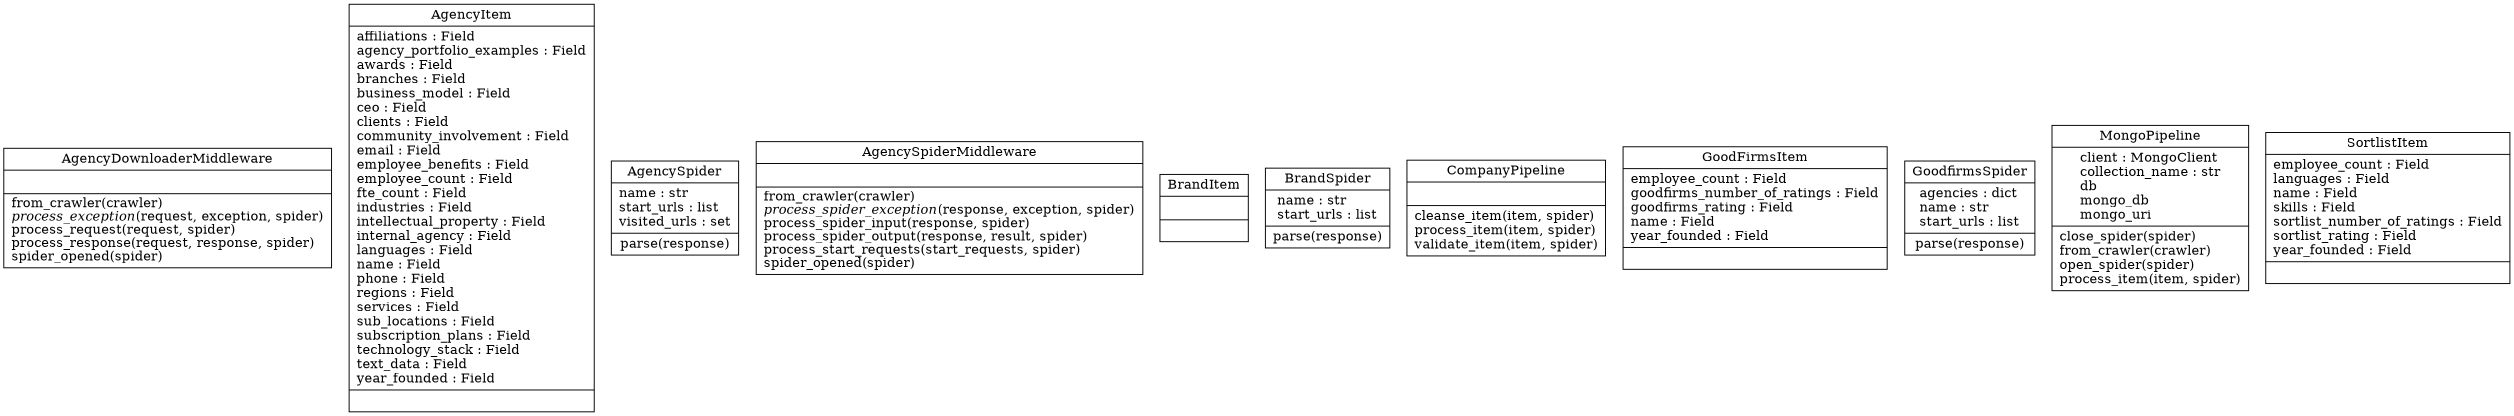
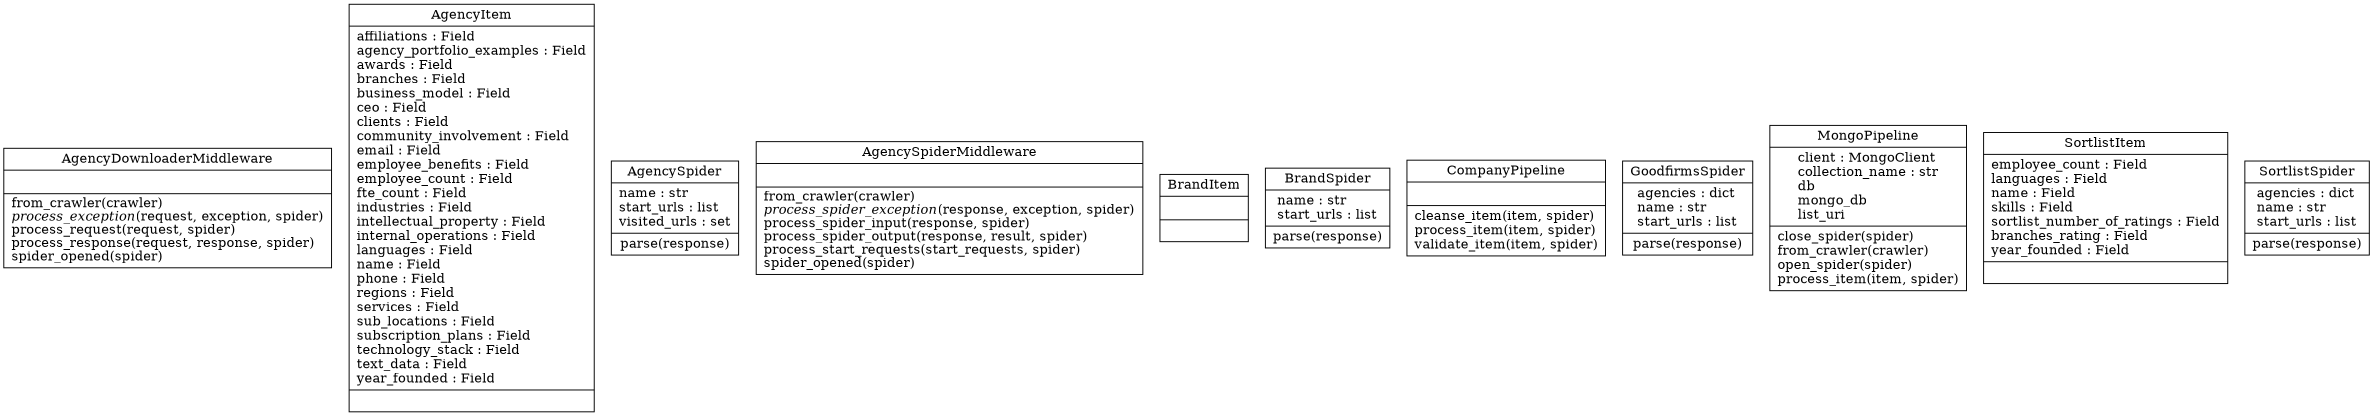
(1755, 208) -> none
none -> (2307, 208)
(2116, 215) -> (1822, 215)
(434, 236) -> (447, 236)
(2345, 236) -> (2070, 236)
